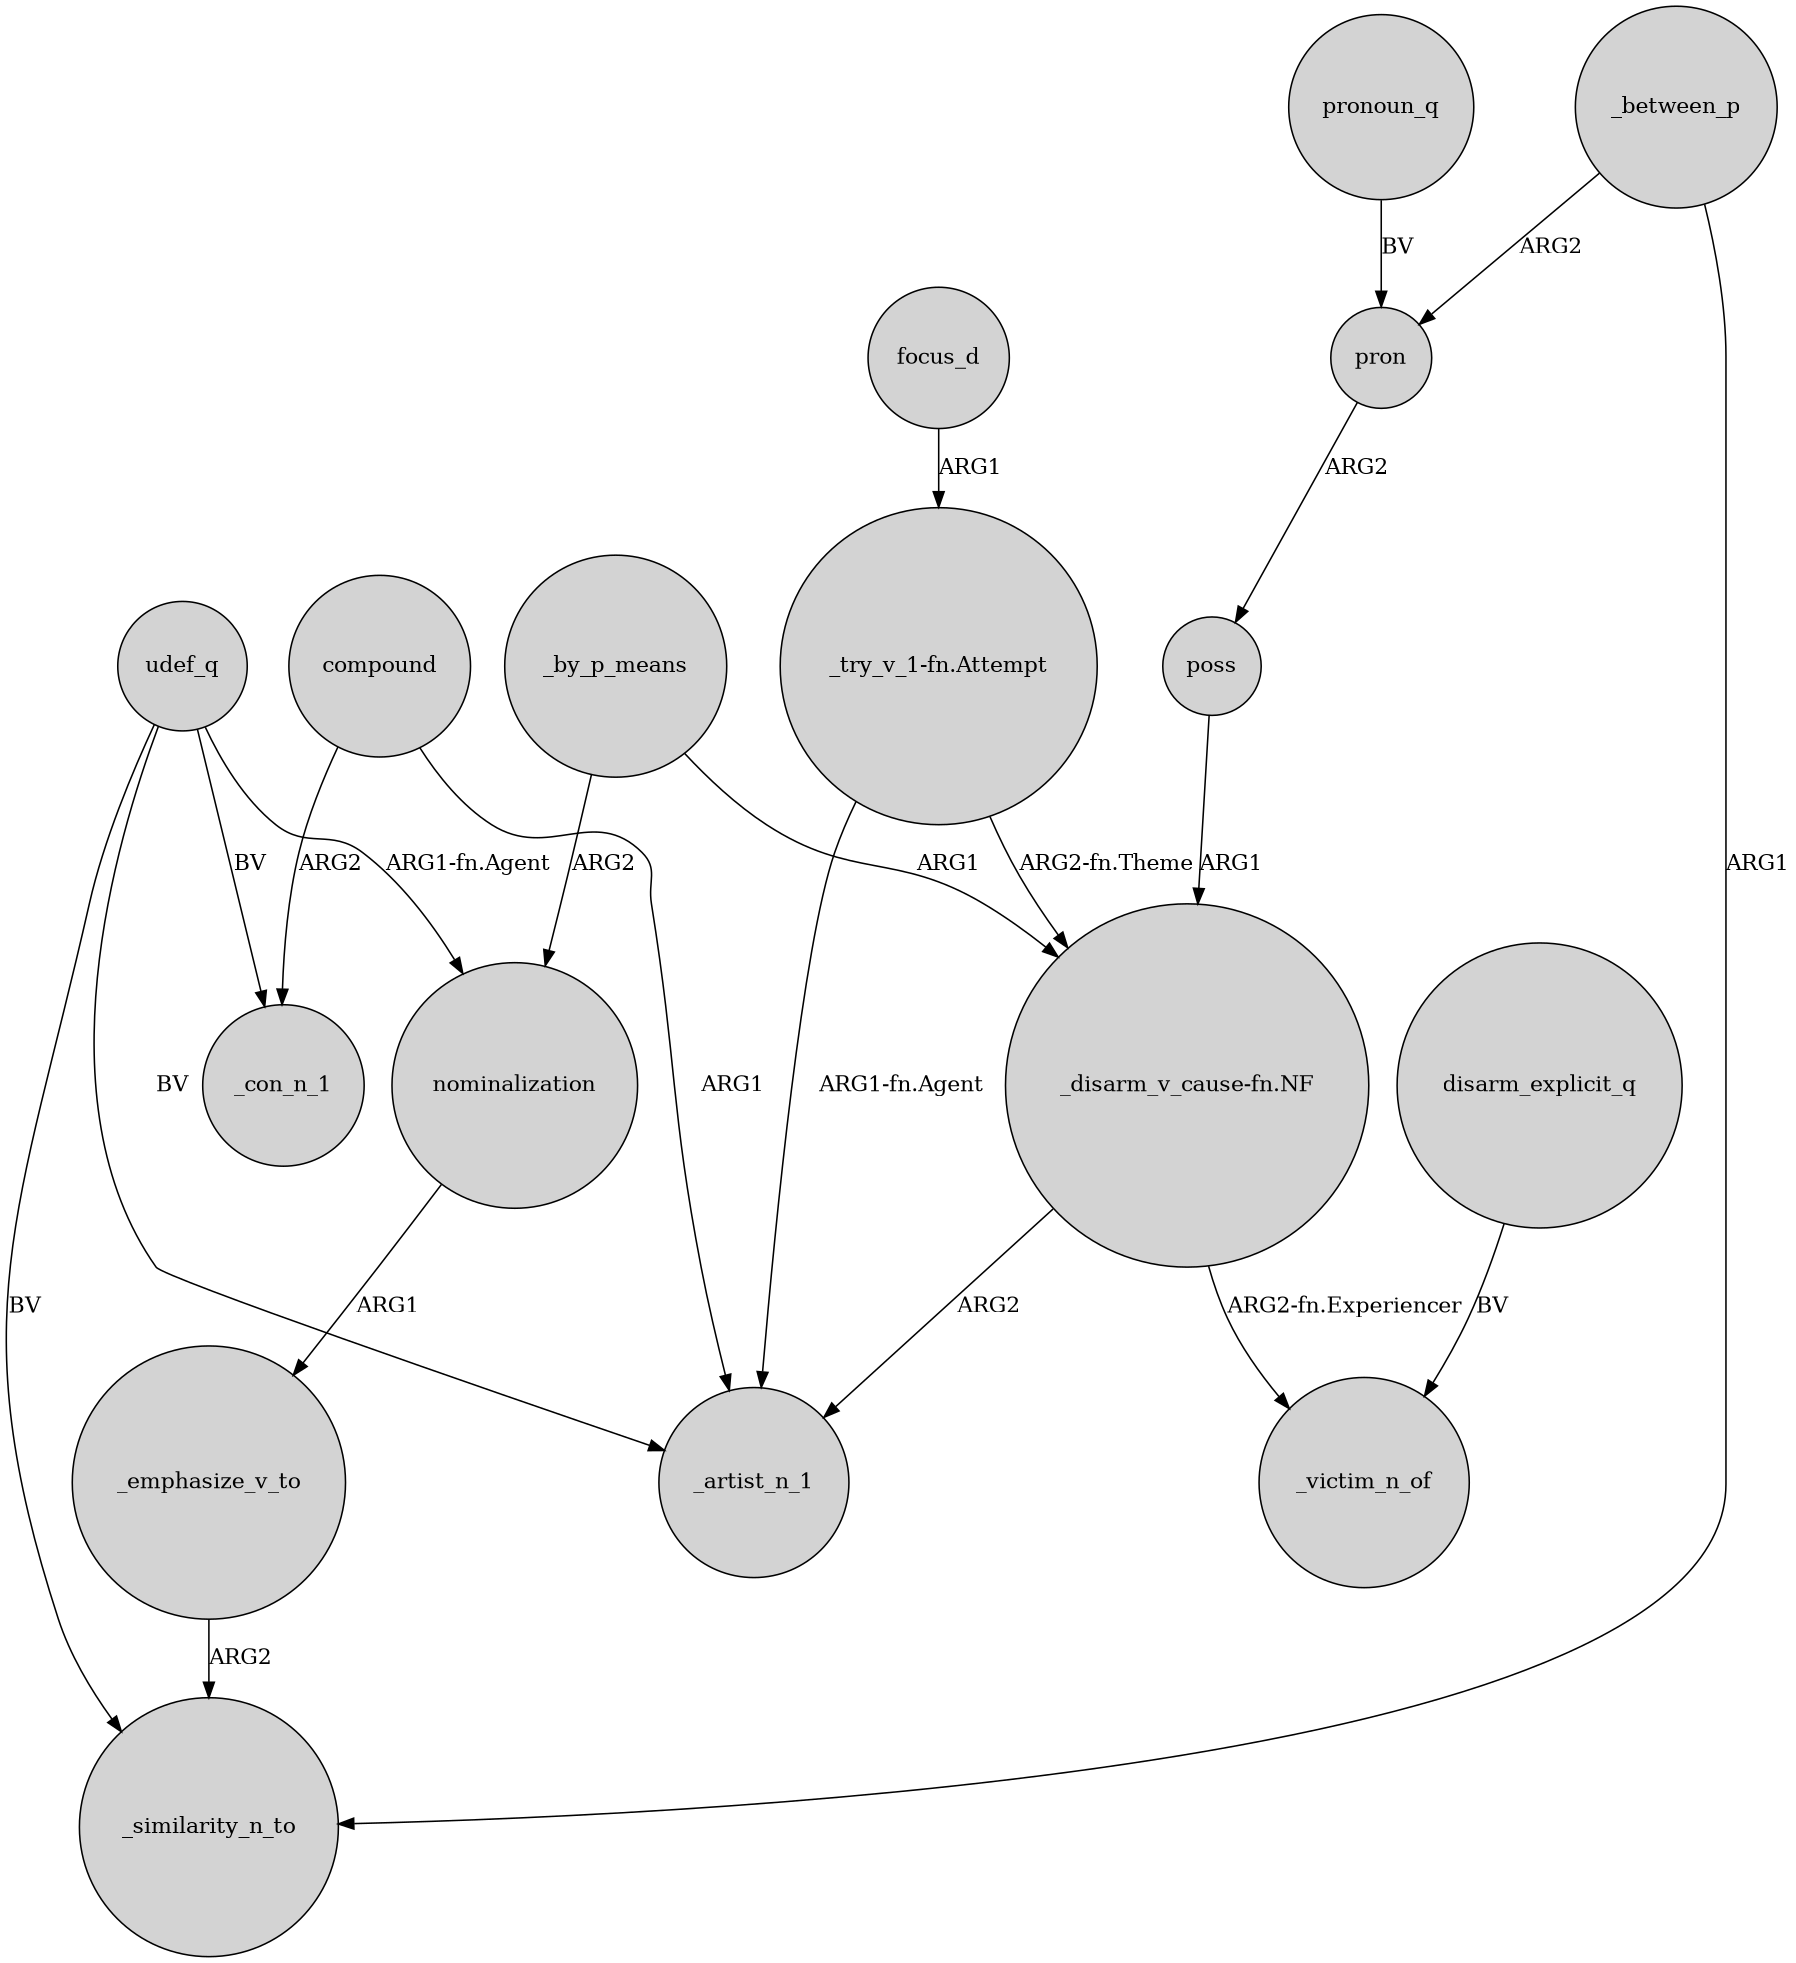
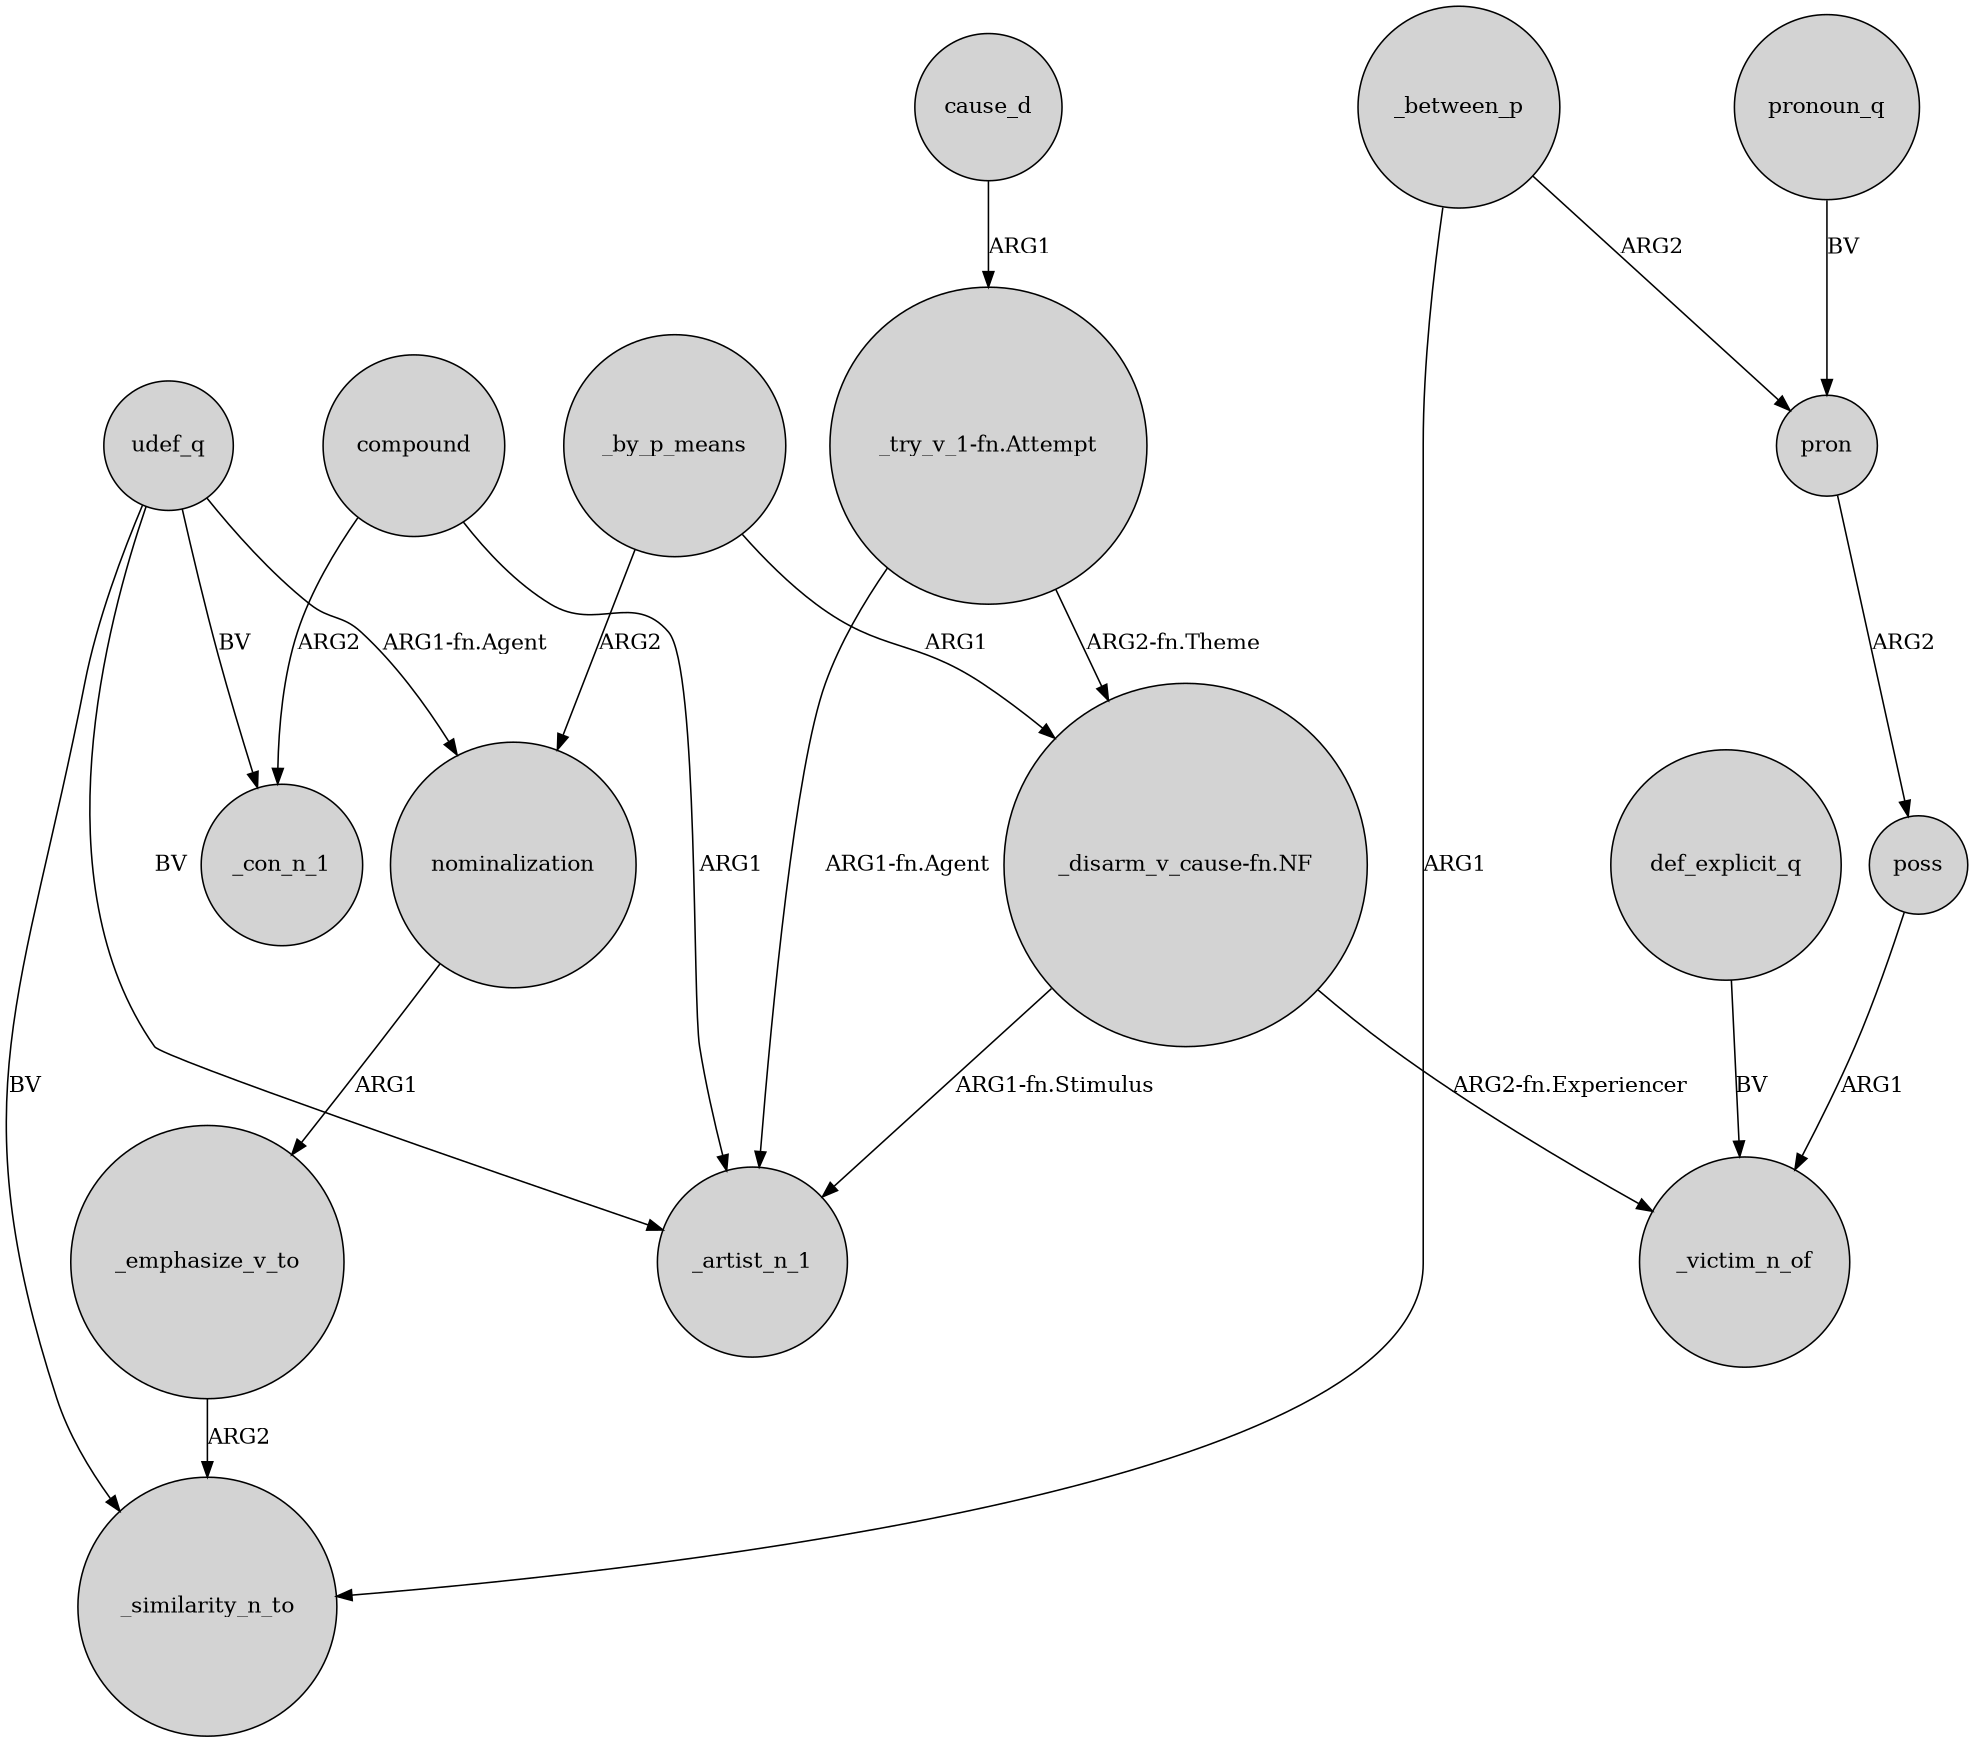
(939, 358) -> (988, 107)
(1204, 802) -> (1859, 1037)
(1540, 1085) -> (1726, 865)
(989, 1307) -> (1055, 1086)
